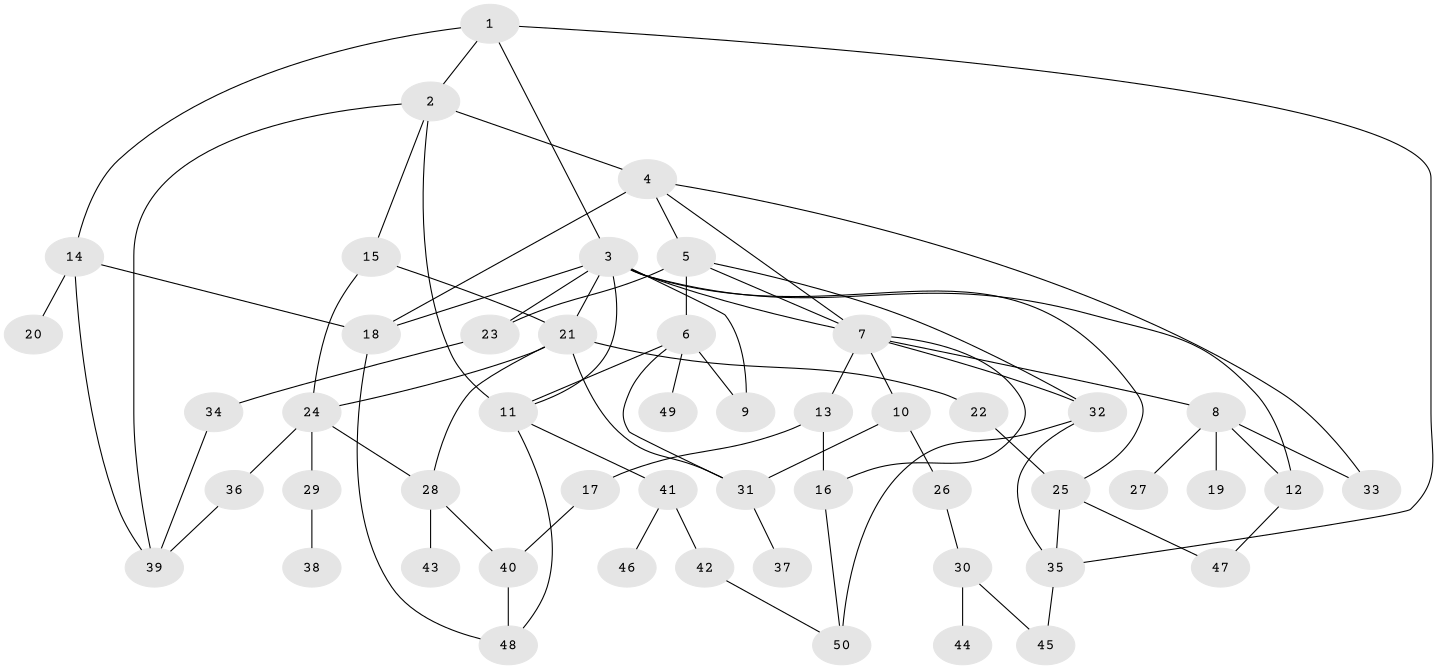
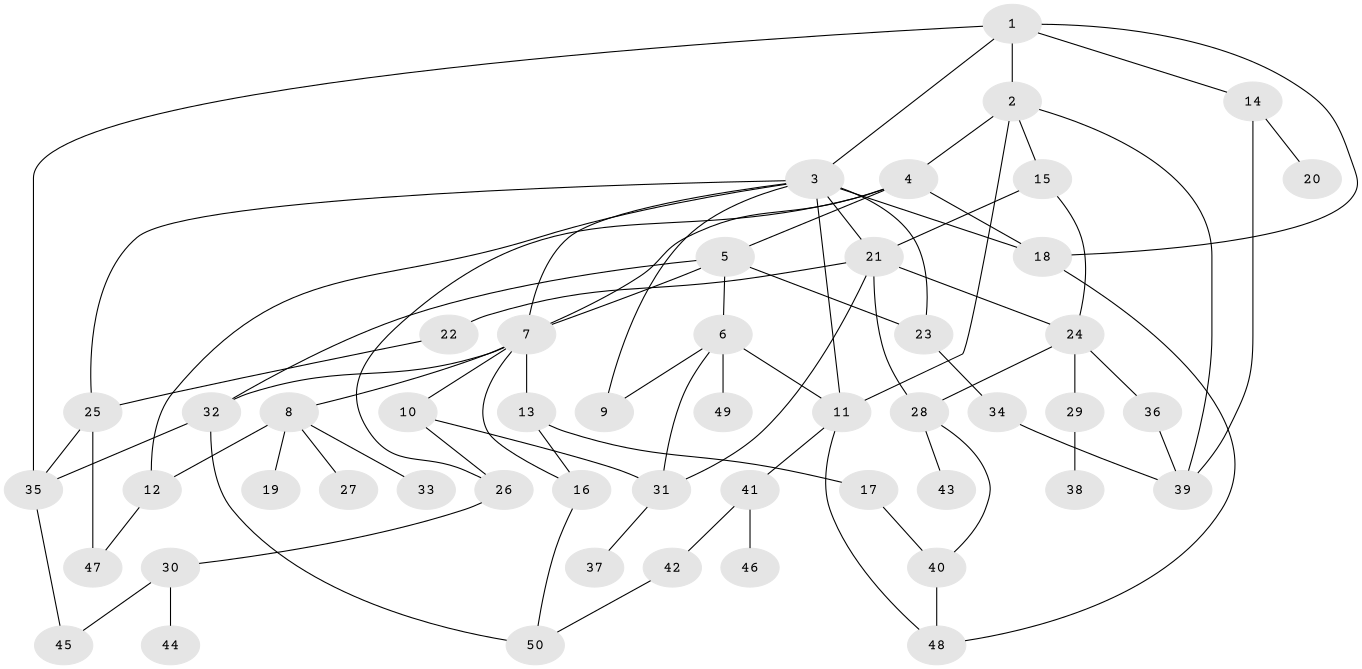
(1041, 279) -> (510, 252)
(223, 296) -> (1346, 146)
